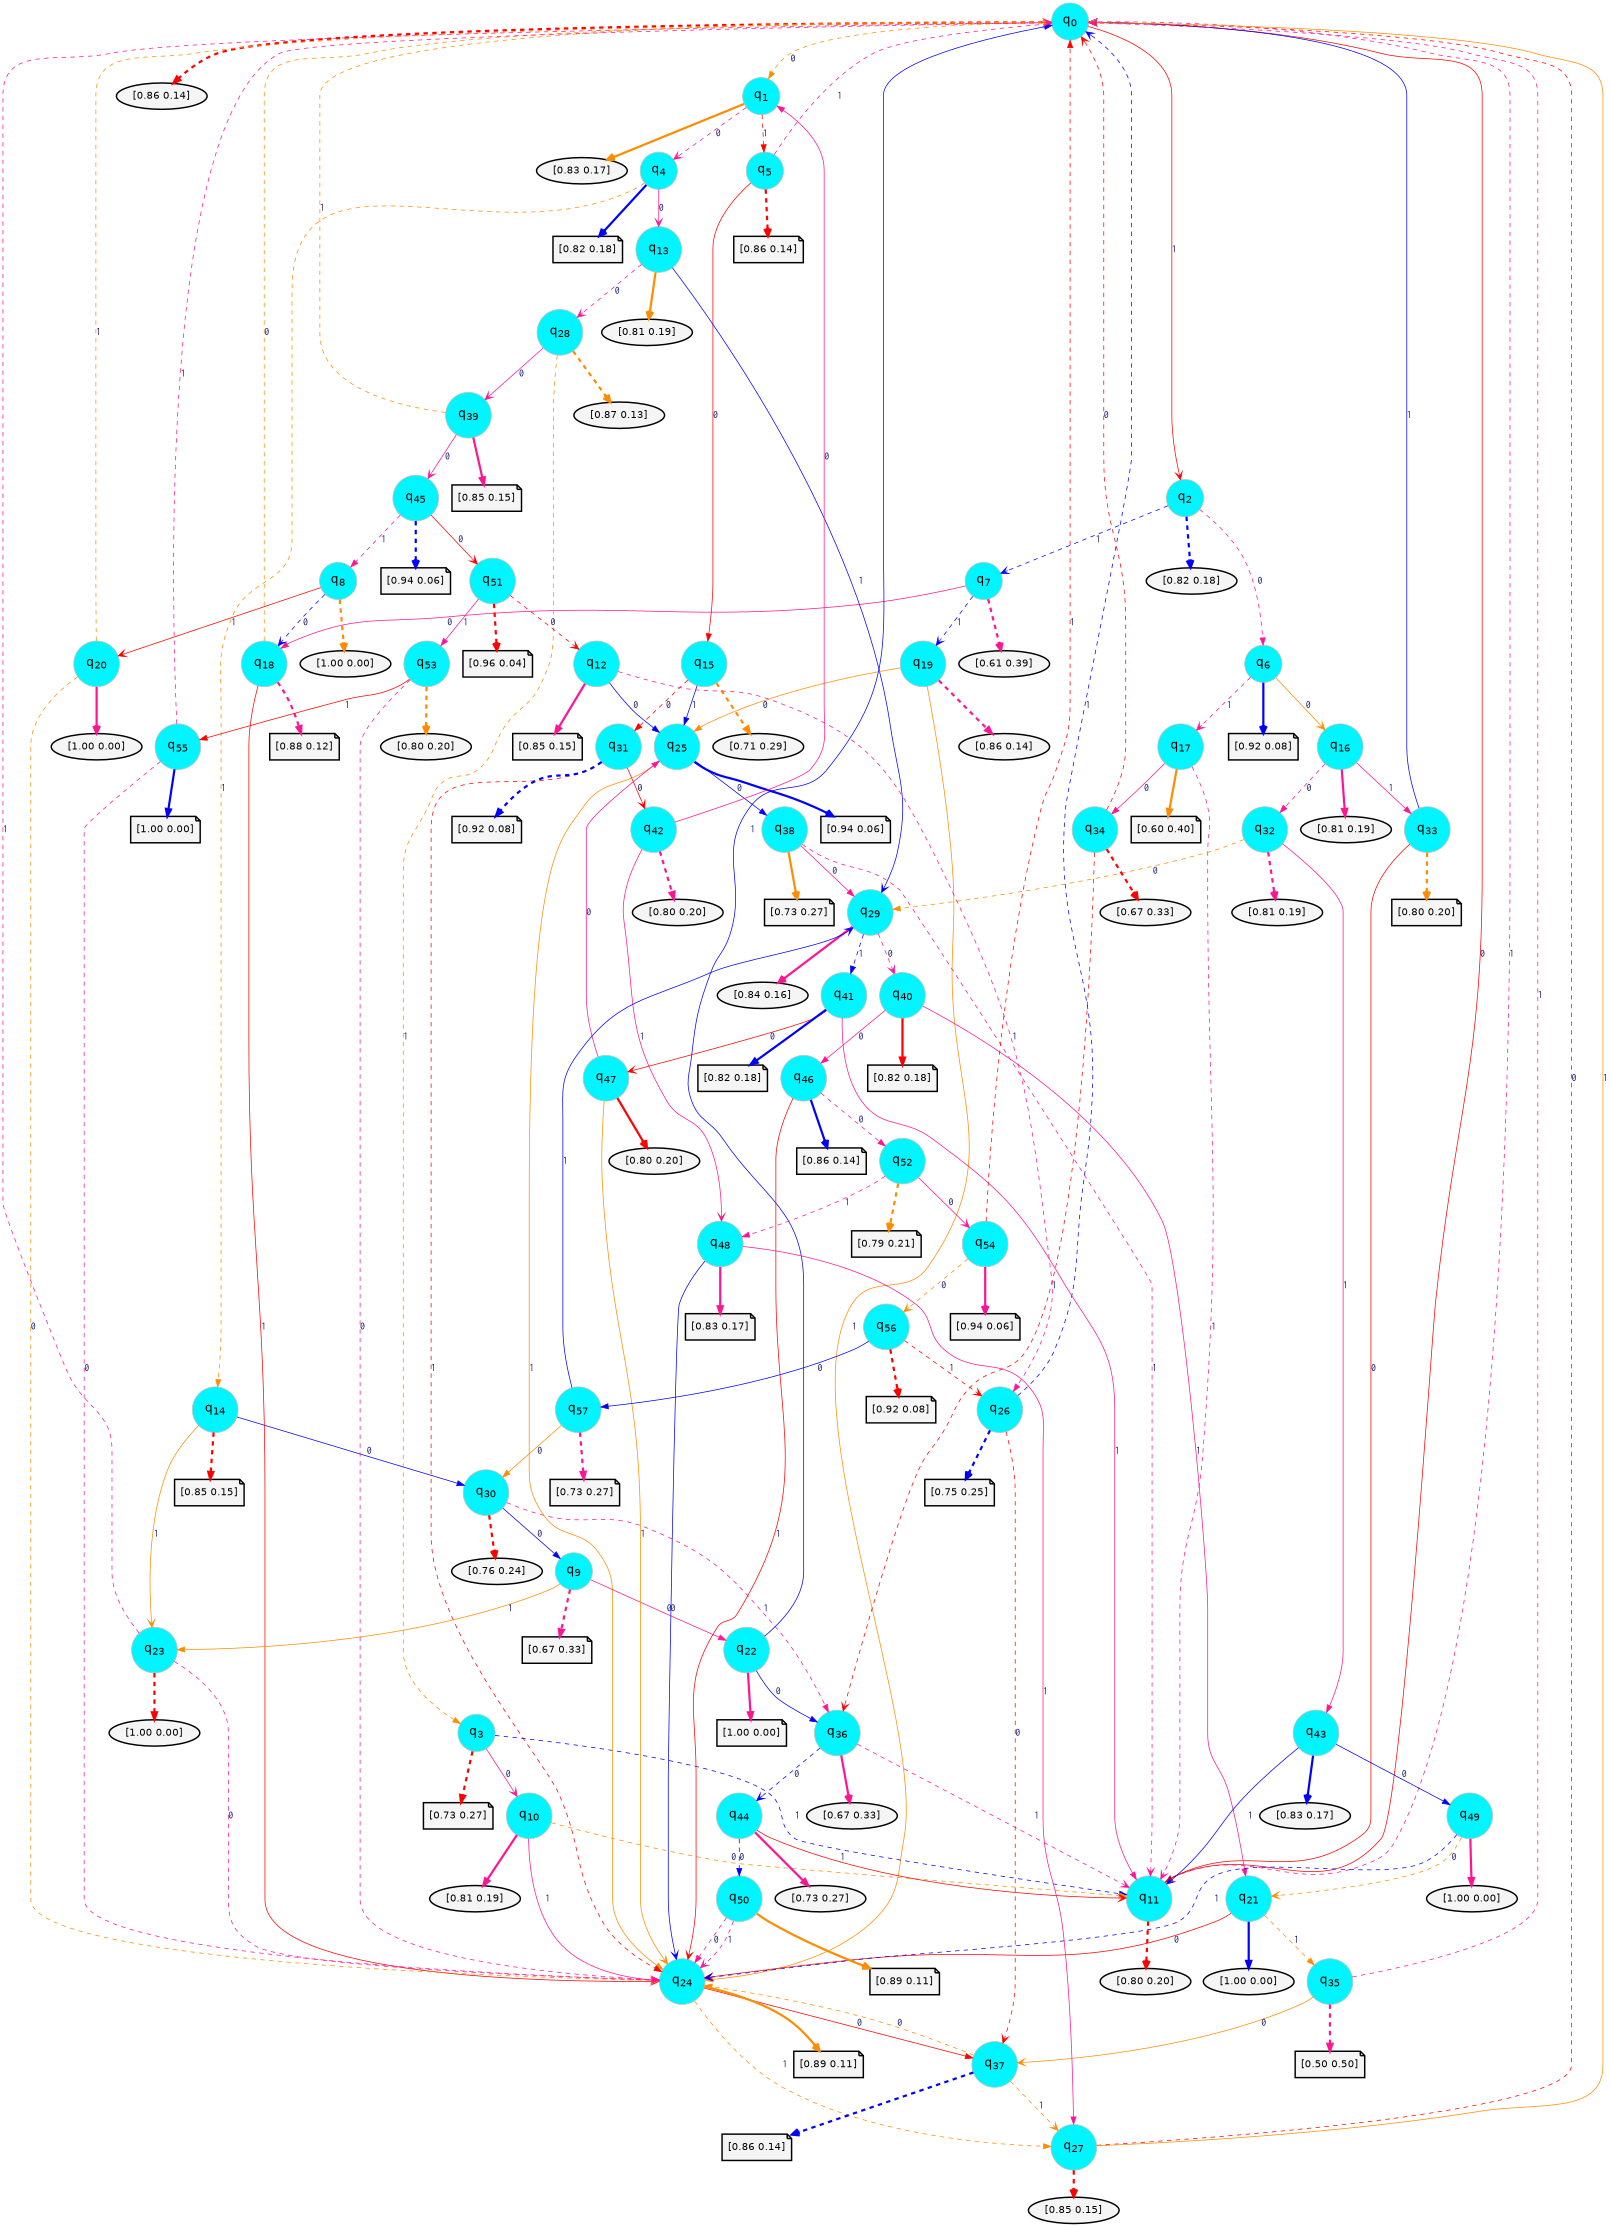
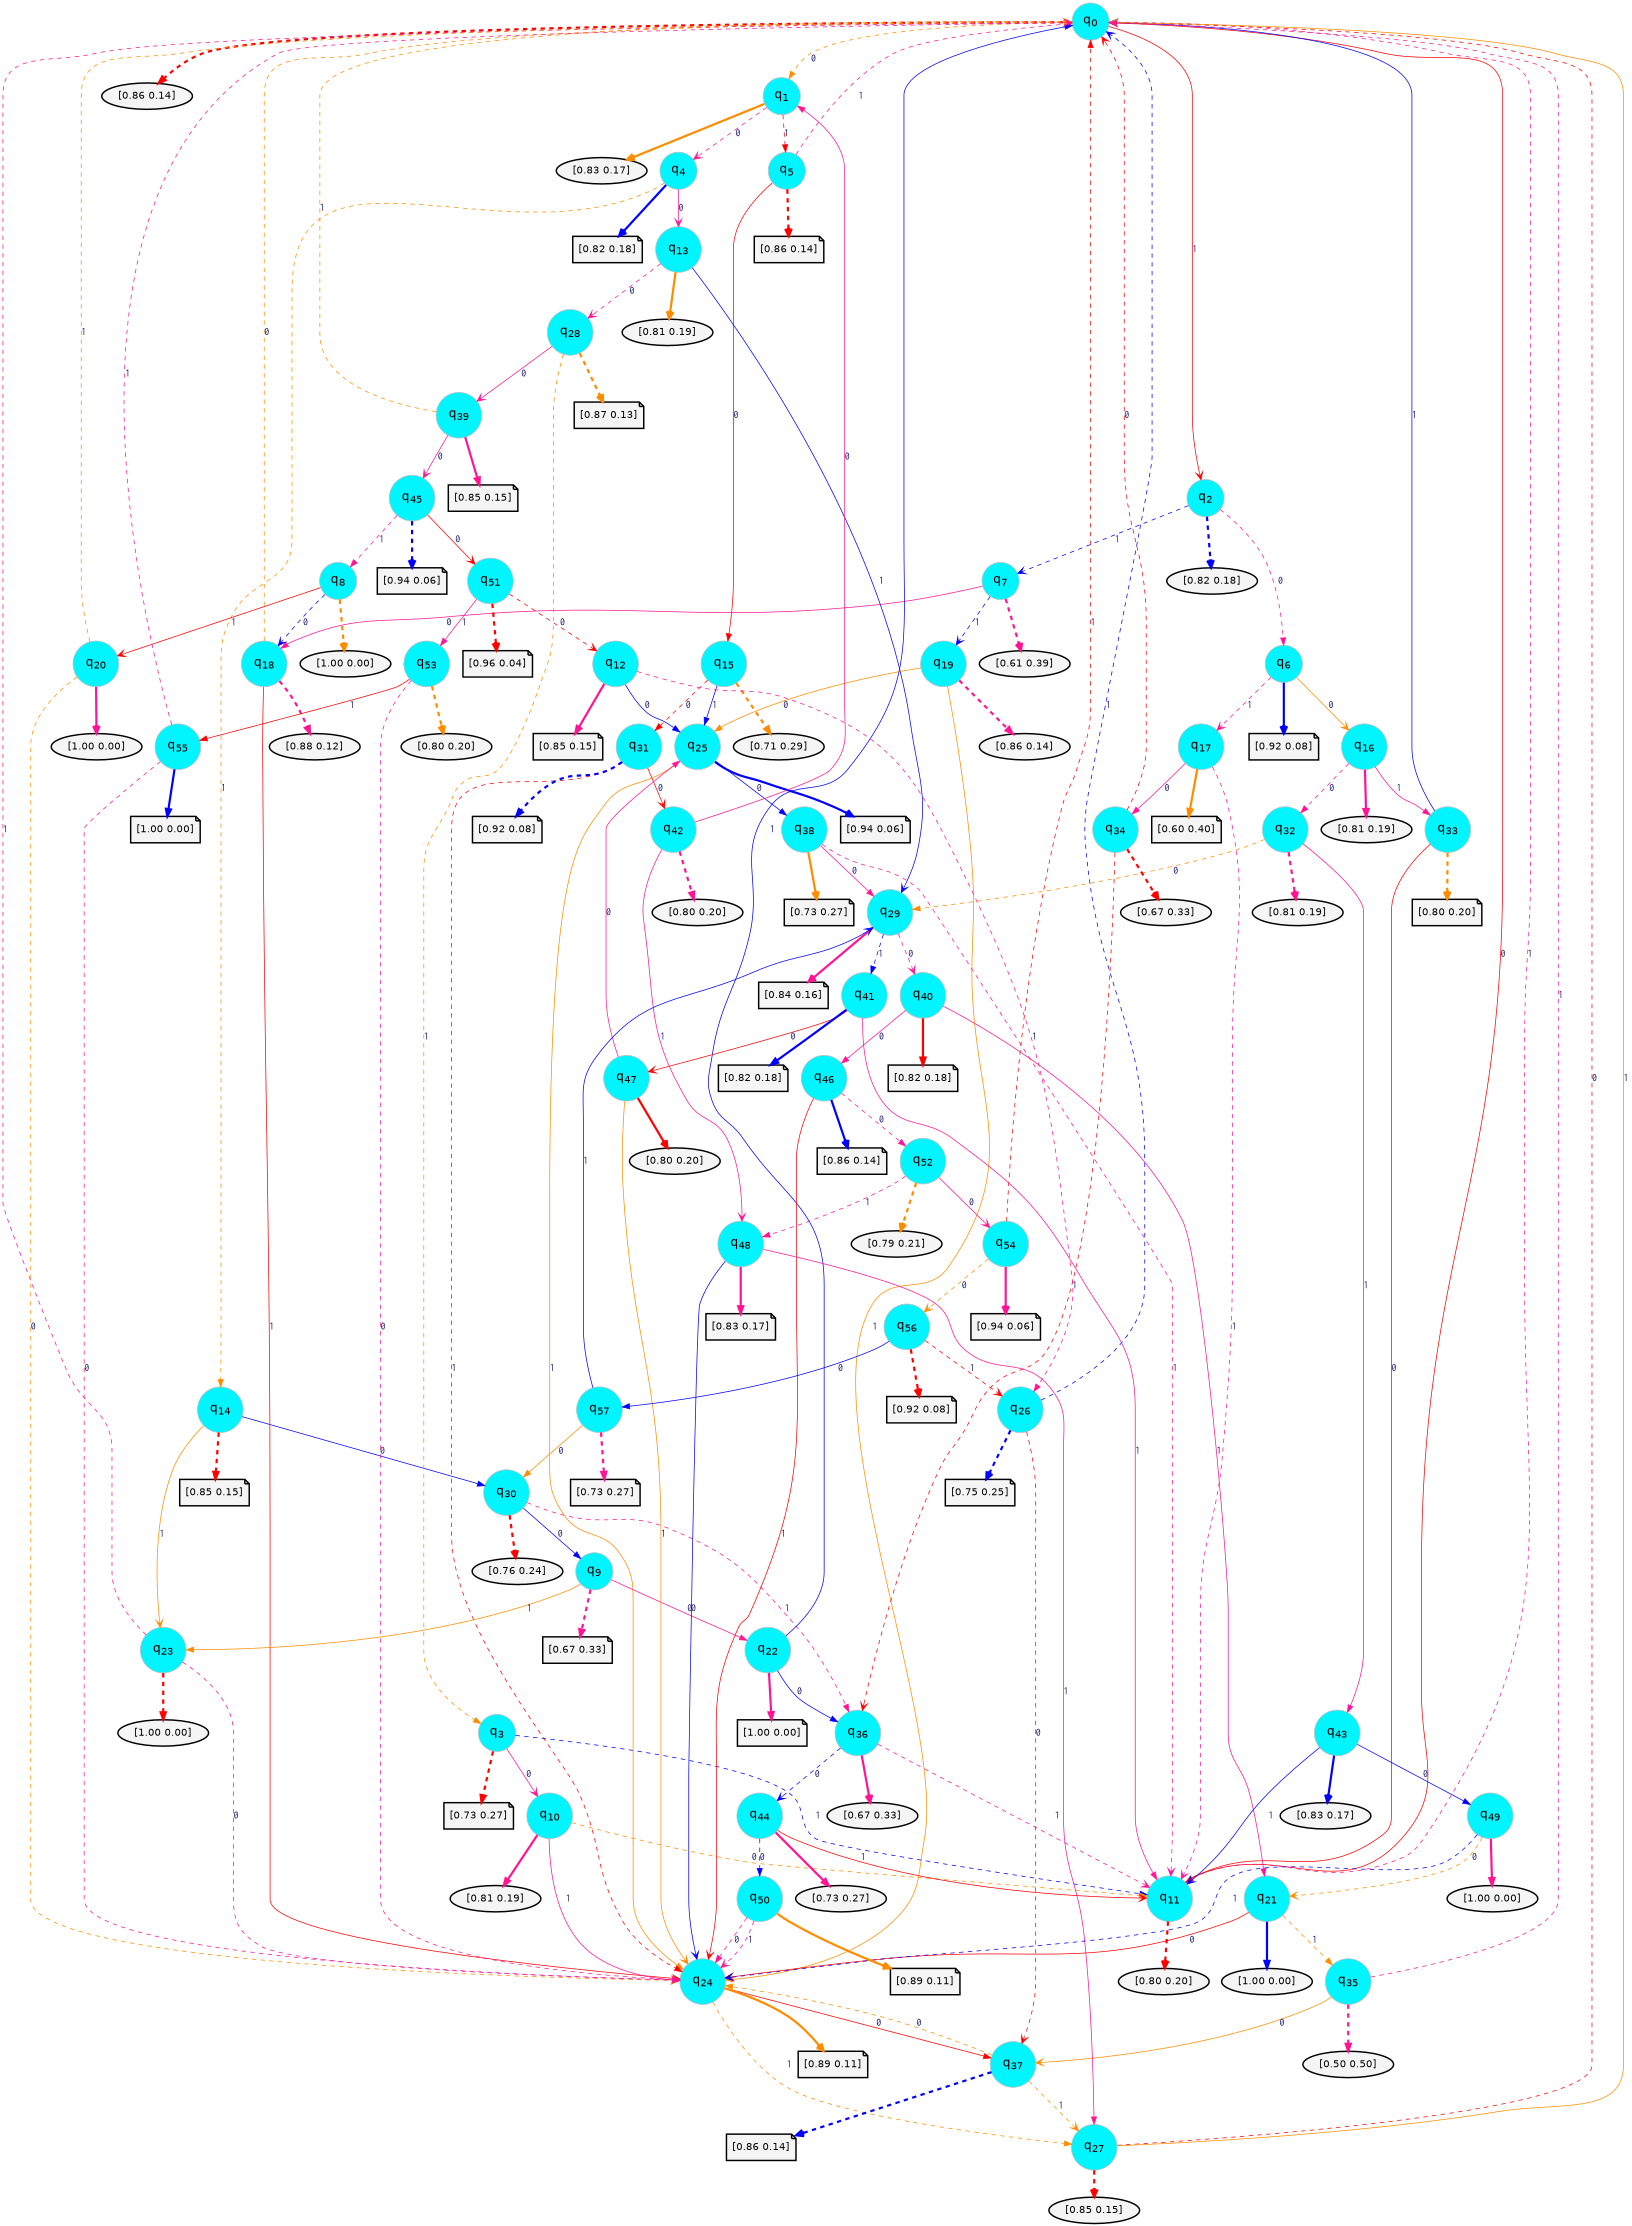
(619, 415) -> (609, 415)
(304, 747) -> (315, 747)
(763, 995) -> (793, 995)
(886, 1244) -> (897, 1244)
(1330, 2064) -> (1348, 2064)
